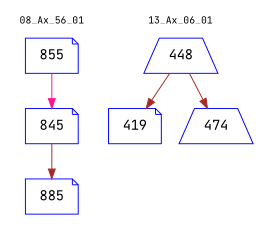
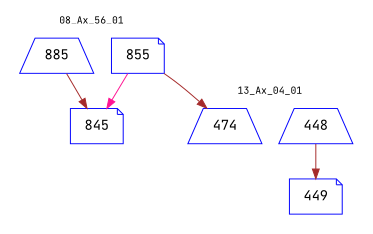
(181, 21) -> (270, 91)
(196, 87) -> (186, 90)
(135, 126) -> (316, 197)
(52, 157) -> (74, 87)
(52, 197) -> (57, 56)
